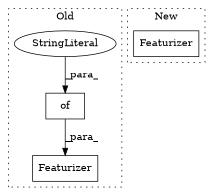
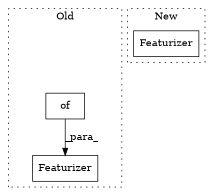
(65, 44) -> none
